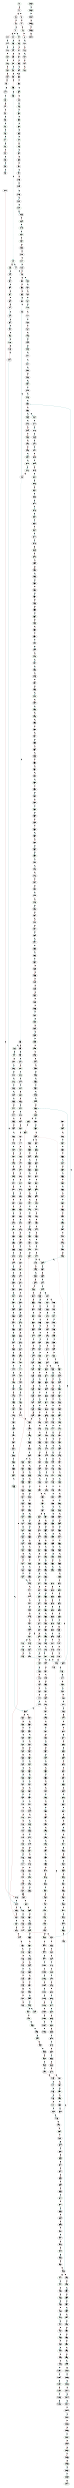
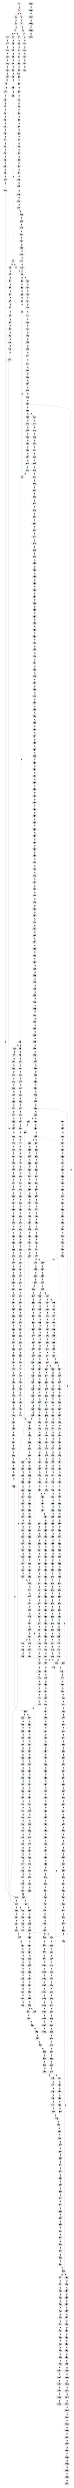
none -> (5, 180)
(19, 211) -> (20, 212)
(39, 1517) -> none
none -> (52, 1577)
(44, 1654) -> (46, 1653)
